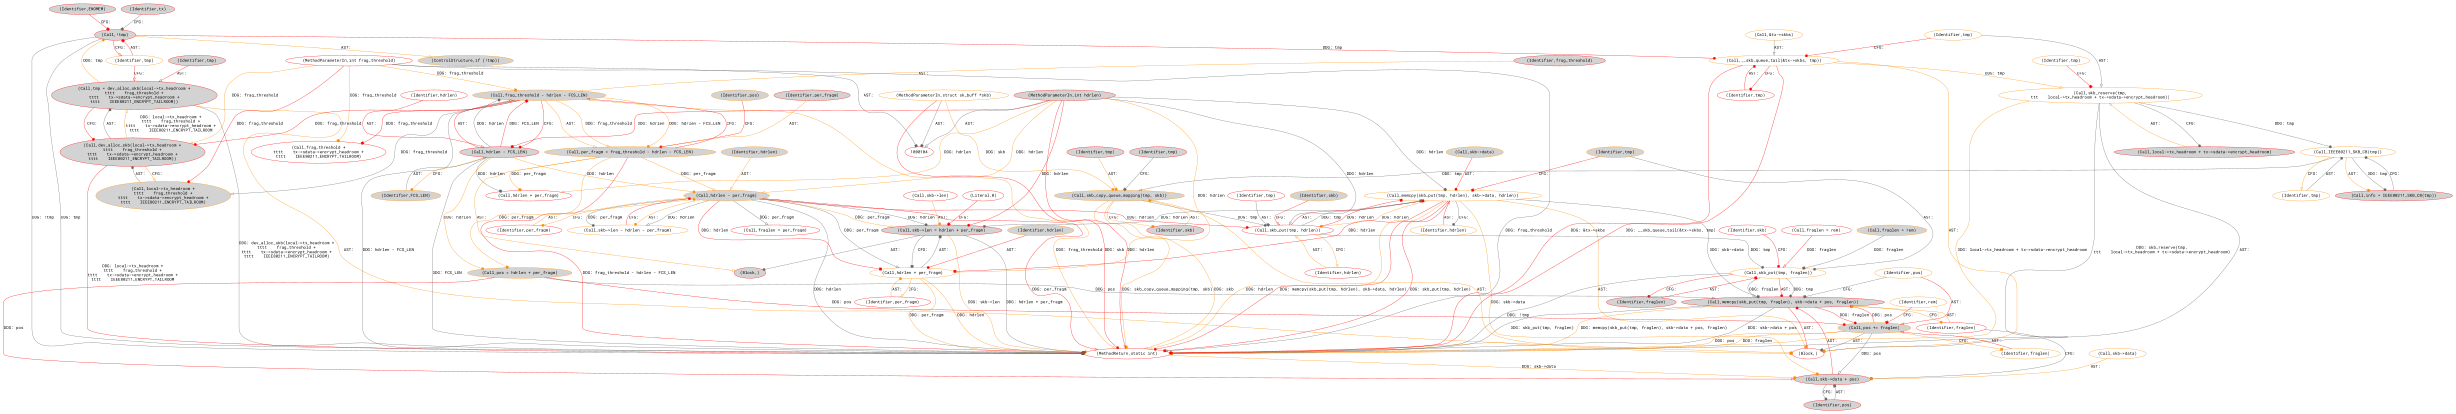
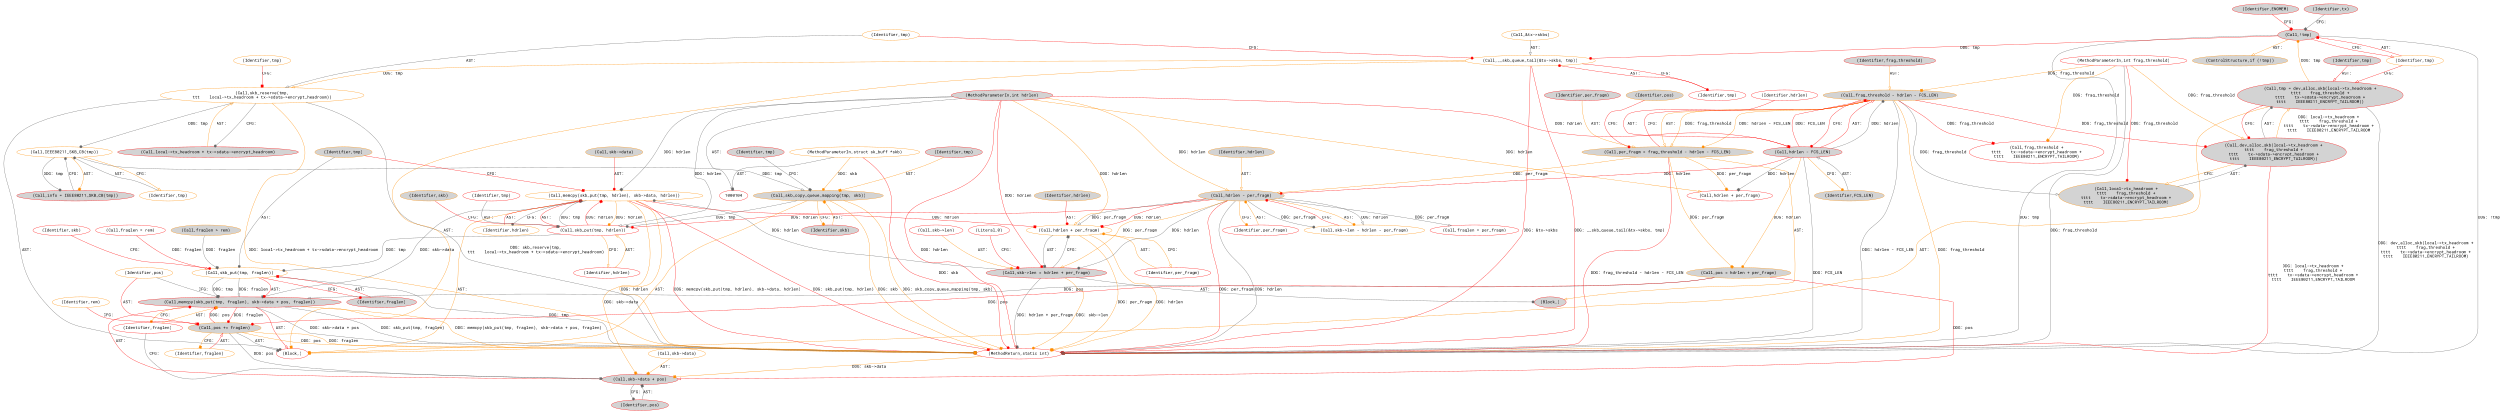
(602, 68) -> none
(602, 179) -> (1537, 179)
(1215, 211) -> (824, 250)
(1518, 315) -> (559, 315)
